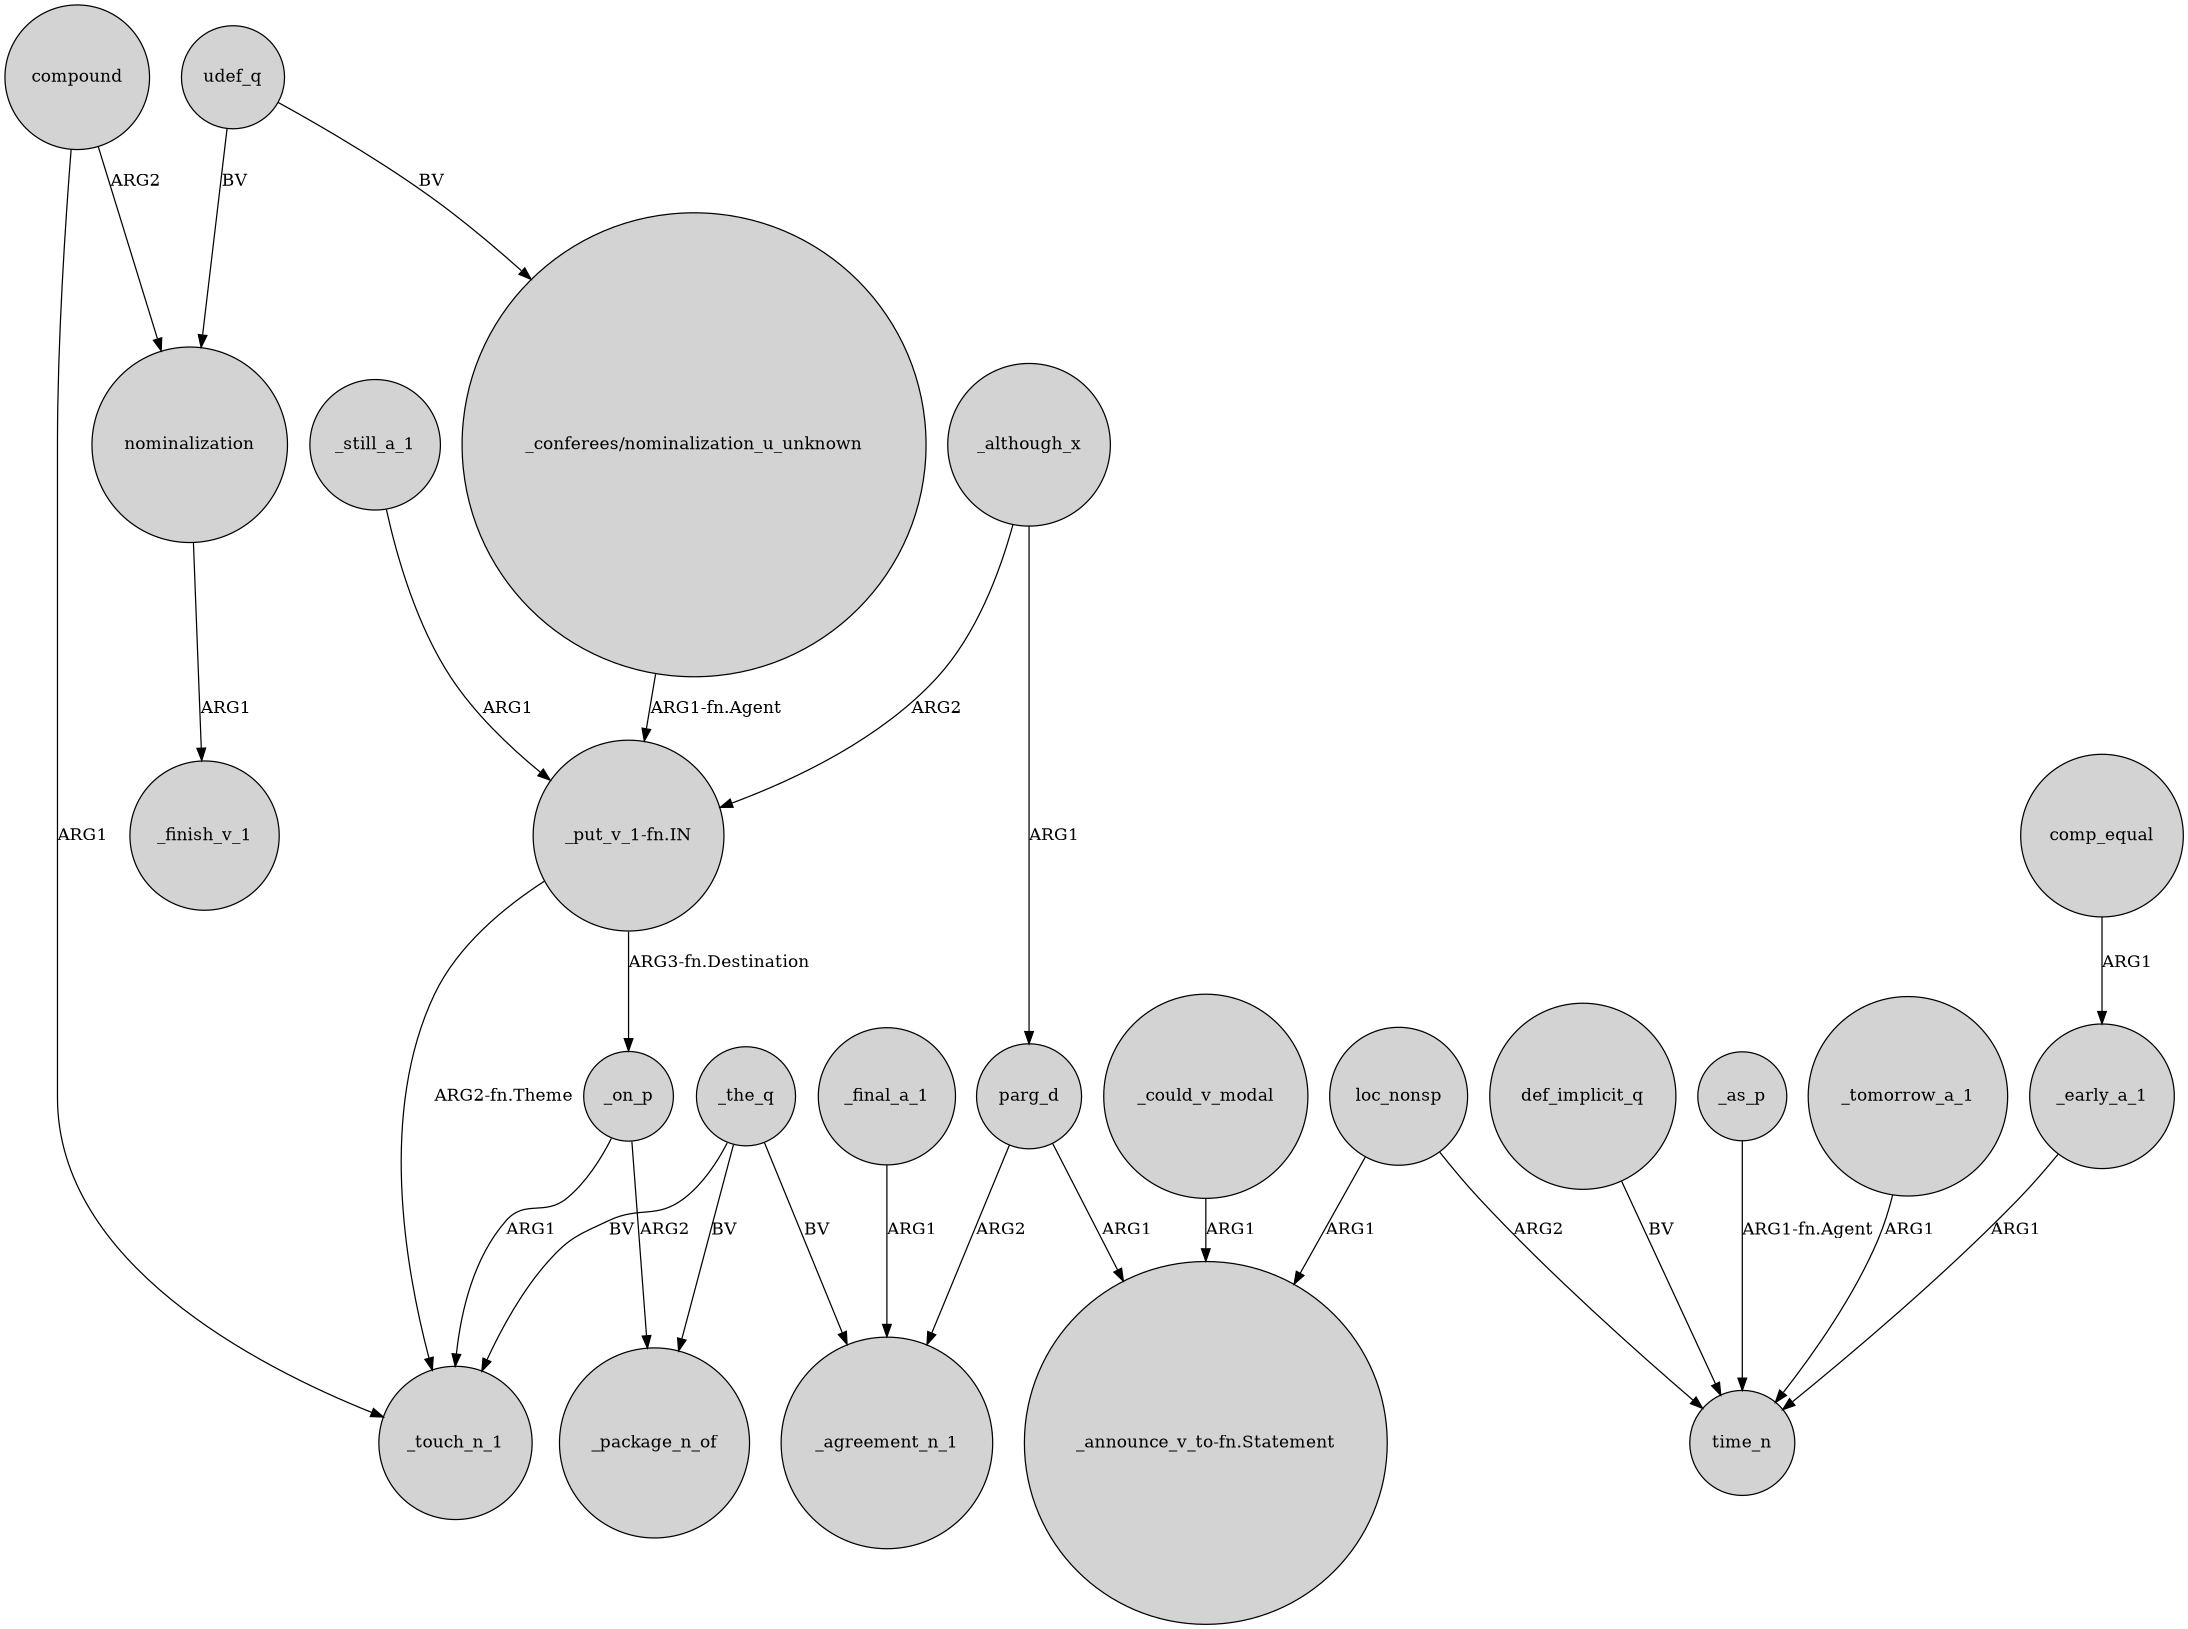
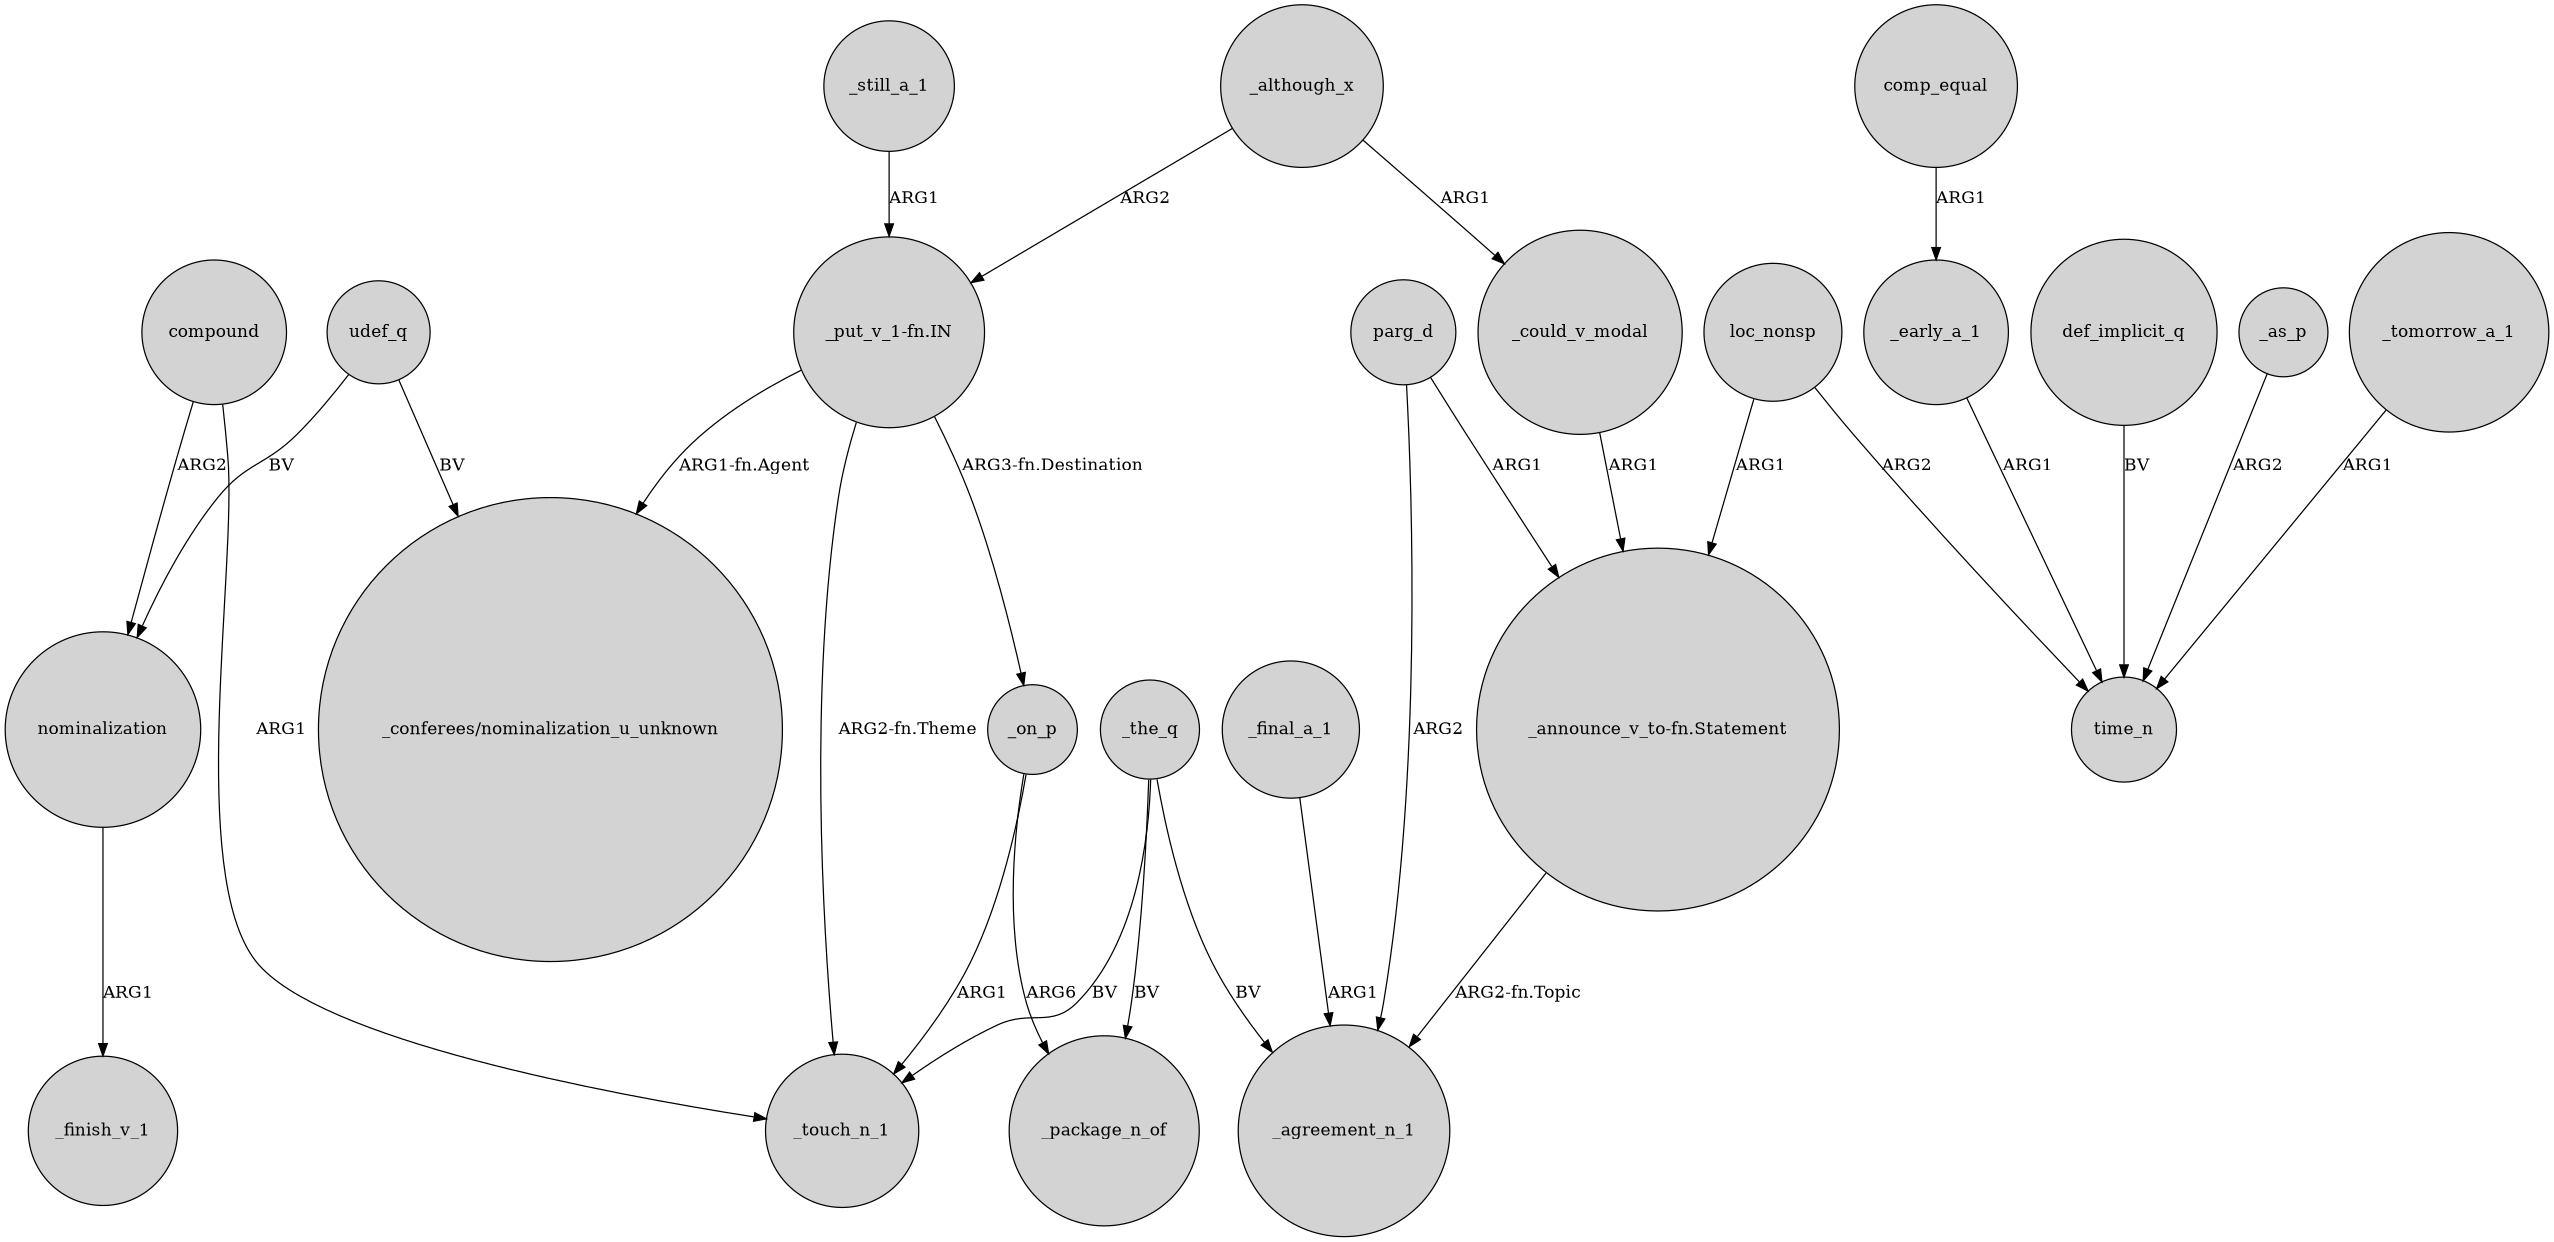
(651, 701) -> (713, 426)
(1029, 779) -> (1429, 198)
none -> (1482, 955)
(665, 1230) -> (1052, 993)
(1808, 1230) -> (2258, 466)
